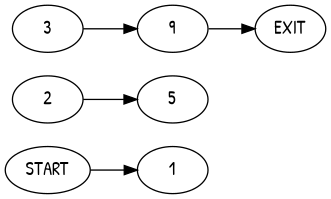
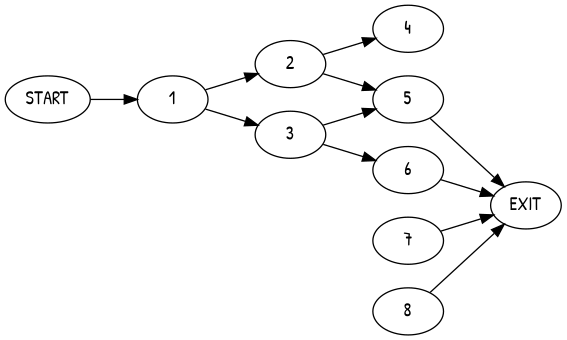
(173, 29) -> (408, 170)
none -> (408, 29)
none -> (225, 84)
none -> (225, 115)
none -> (343, 119)
none -> (462, 148)
none -> (408, 241)
none -> (408, 311)
